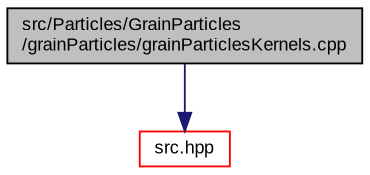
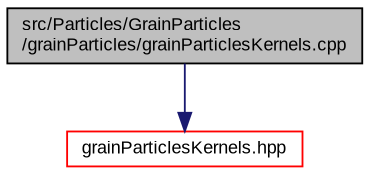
(185, 149) -> (185, 149)
